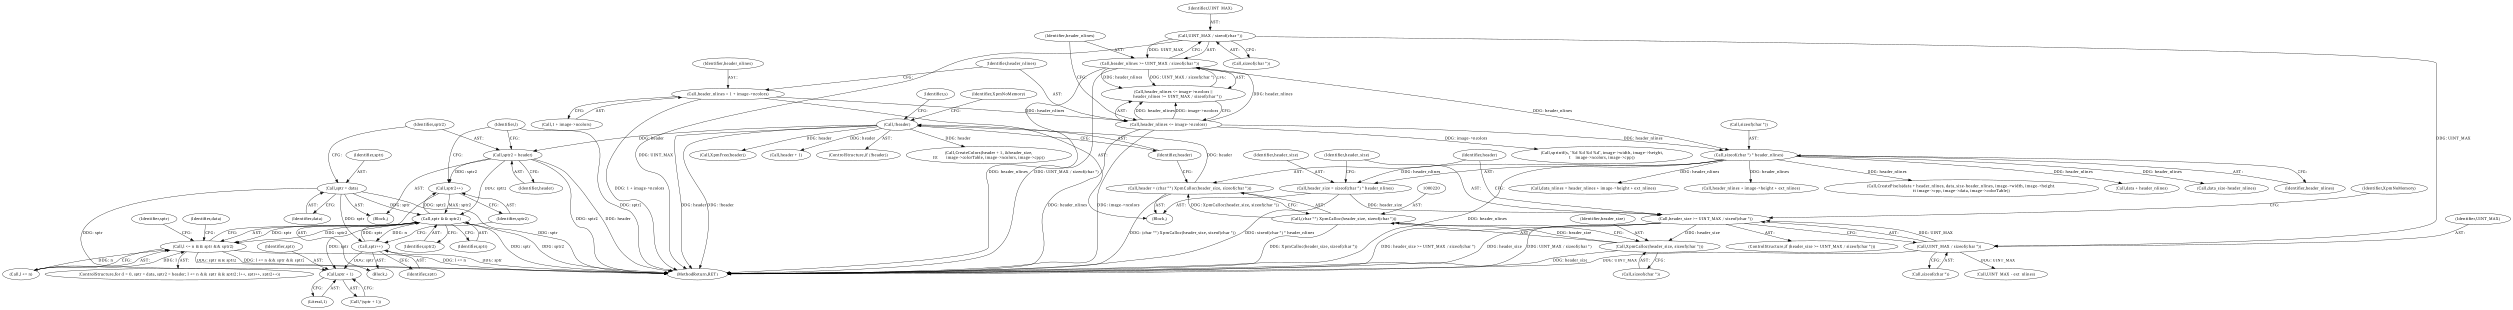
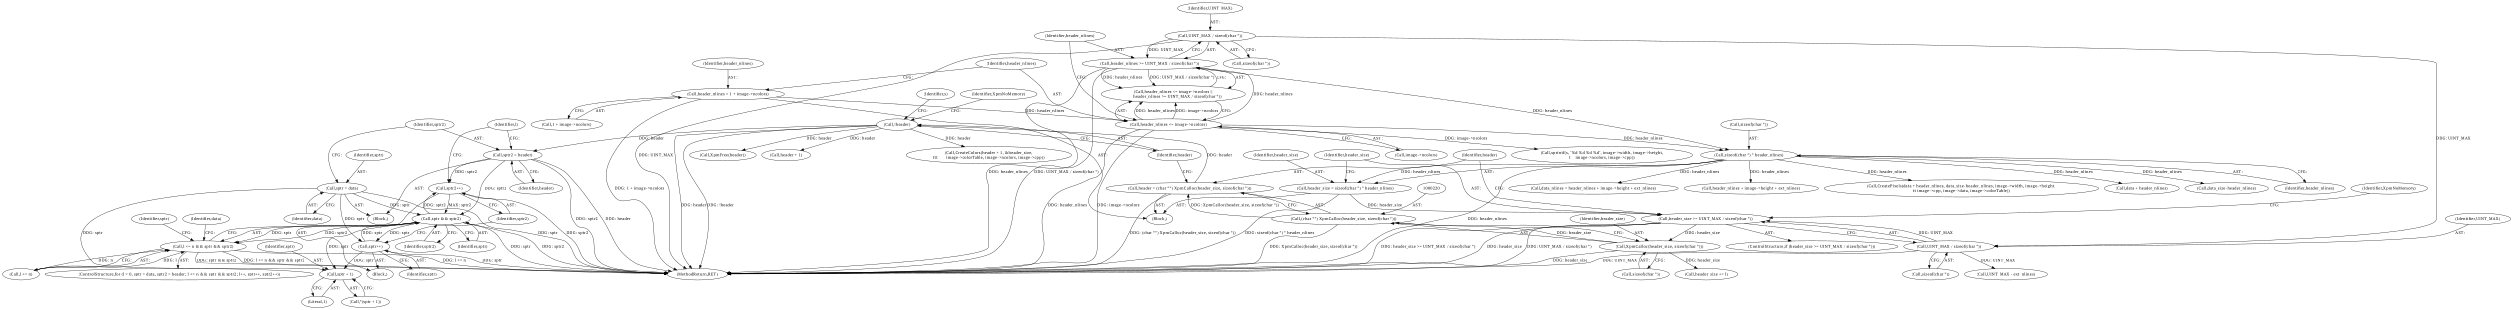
(858, 155) -> none
none -> (1416, 155)
(599, 185) -> (565, 234)
(400, 233) -> (400, 233)
none -> (1706, 274)
